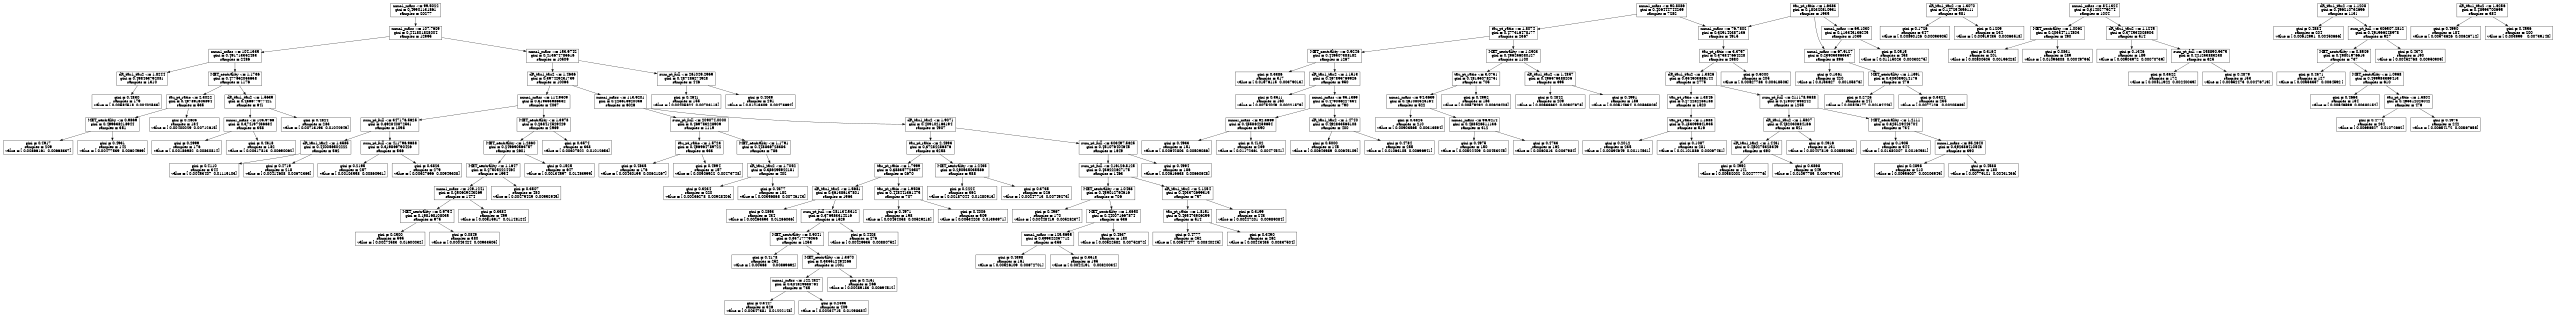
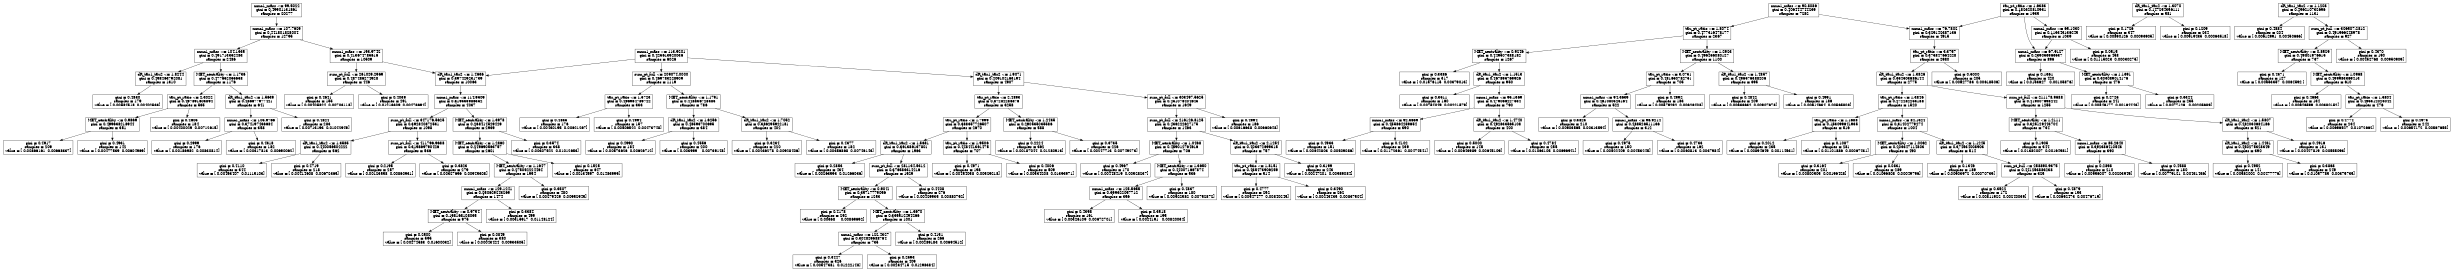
(416, 33) -> (277, 33)
(585, 90) -> (562, 67)
none -> (694, 112)
none -> (1902, 112)
